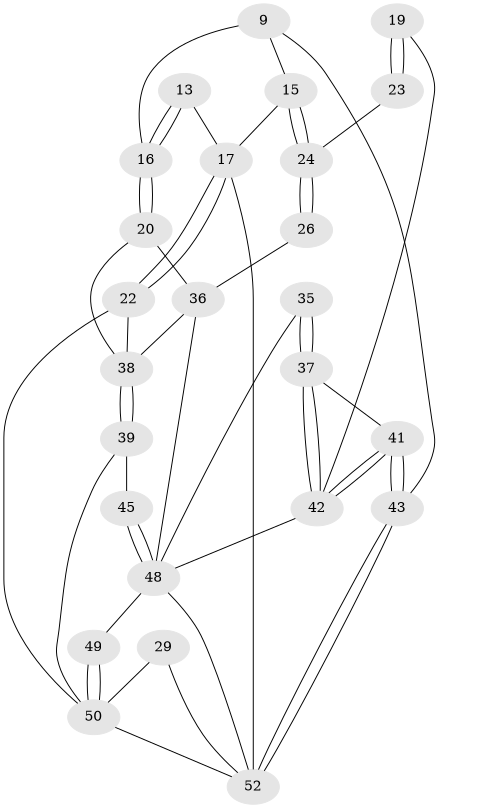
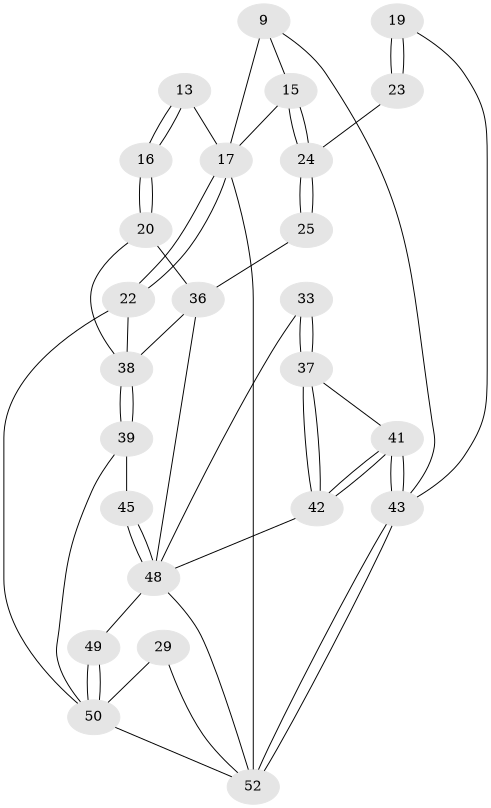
(160, 62) -> (245, 91)
(306, 230) -> (306, 230)
(398, 265) -> (487, 265)
(306, 300) -> (306, 300)
